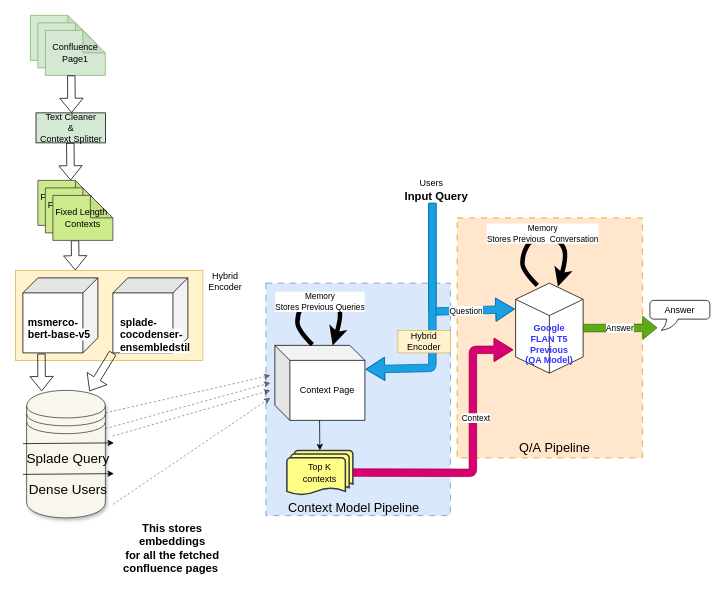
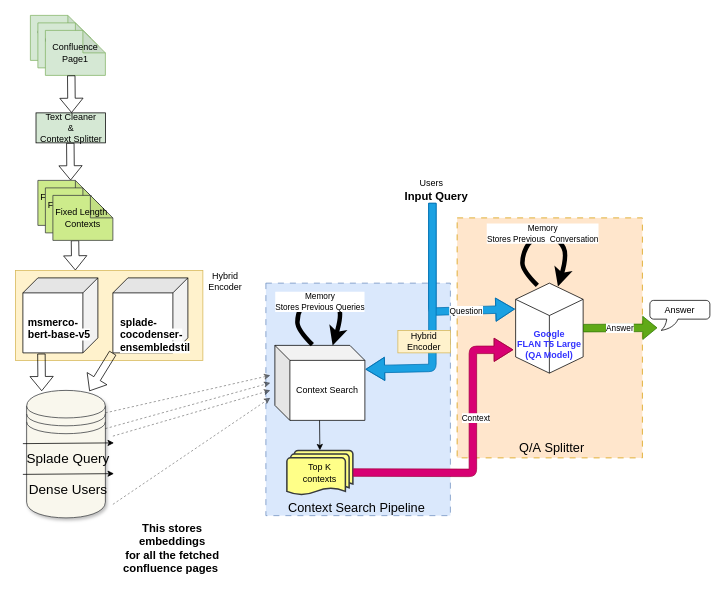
(549, 328) -> (549, 328)
(327, 390) -> (327, 390)
(556, 456) -> (556, 456)
(359, 508) -> (359, 516)
